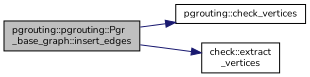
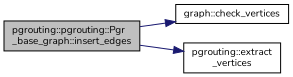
(241, 14) -> (232, 14)
(241, 58) -> (232, 58)
